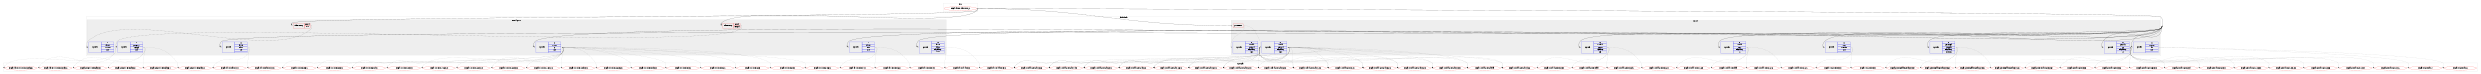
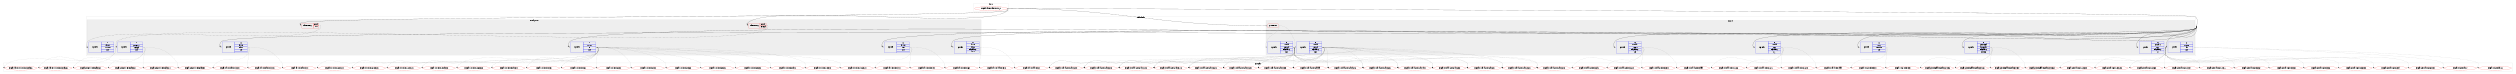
none -> (230, 68)
(1345, 68) -> (1171, 68)
(2042, 68) -> (2251, 68)
